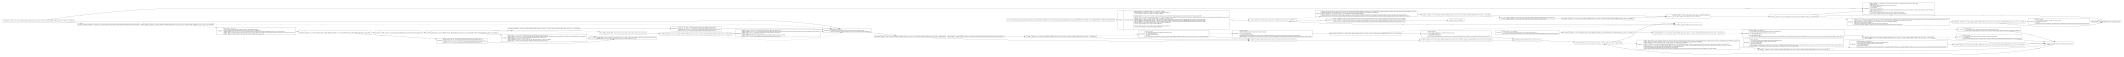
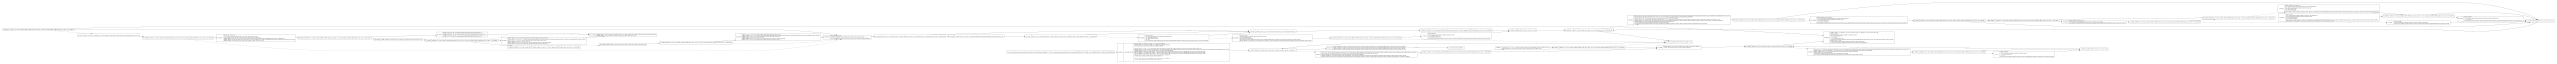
none -> (2024, 21)
(696, 29) -> none
